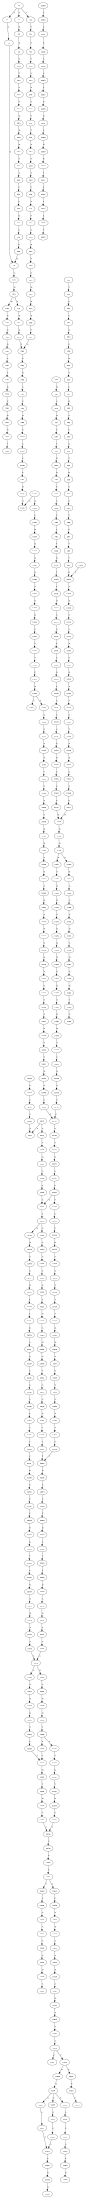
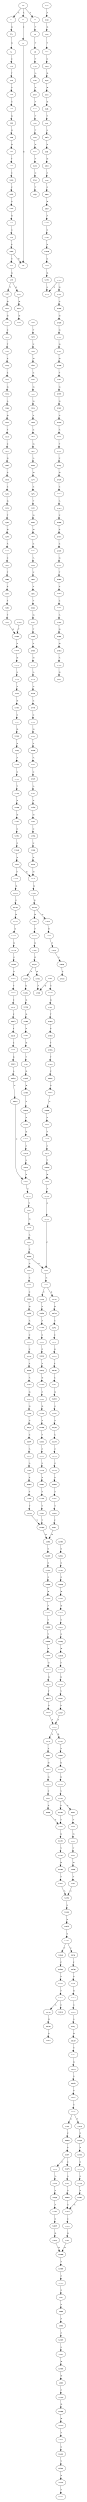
(31, 209) -> none
(14, 272) -> (11, 258)
(7, 343) -> none
(20, 343) -> (7, 329)
none -> (33, 429)
(39, 700) -> (59, 500)
(44, 885) -> (16, 871)
(69, 928) -> (36, 971)
(69, 956) -> (44, 985)
none -> (50, 1050)
(36, 1128) -> (47, 1131)
(29, 1470) -> (51, 1534)
(42, 1954) -> (55, 2004)
(62, 2069) -> (67, 2132)
(47, 2097) -> (80, 2175)
none -> (57, 2247)
none -> (61, 2261)
